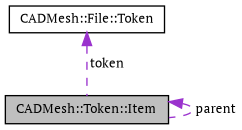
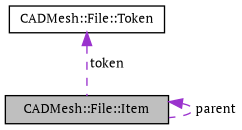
(87, 110) -> (87, 110)
